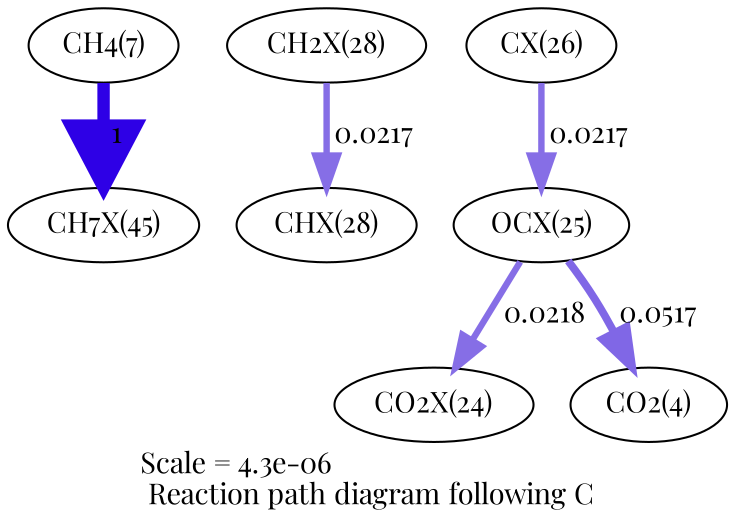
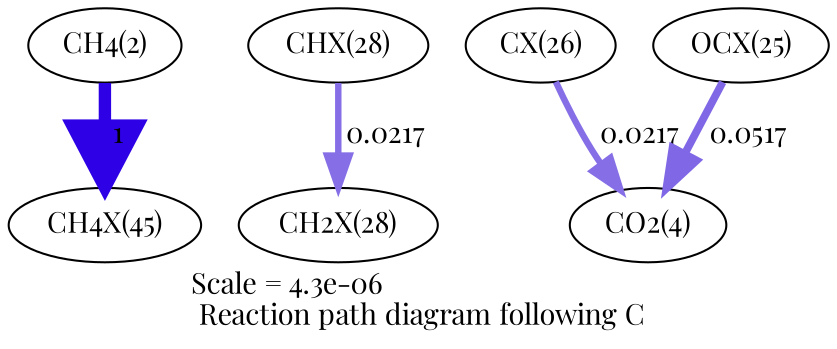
(104, 45) -> (105, 45)
(327, 119) -> (338, 119)
(541, 119) -> (577, 124)
(104, 225) -> (105, 225)
(434, 405) -> none
